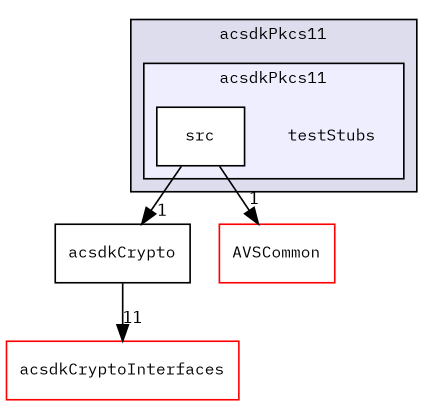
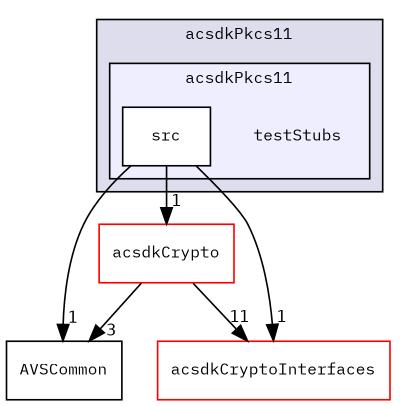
none -> (253, 236)
(123, 254) -> (167, 254)
(277, 254) -> (64, 370)
none -> (121, 306)
